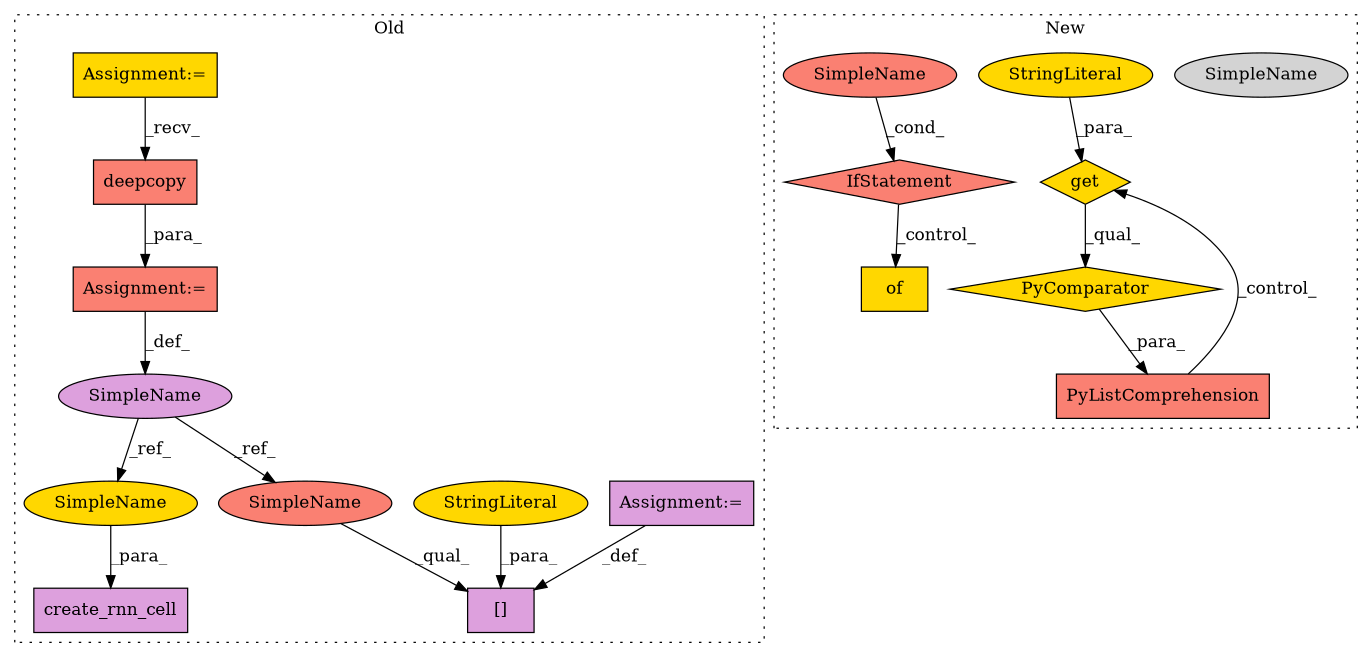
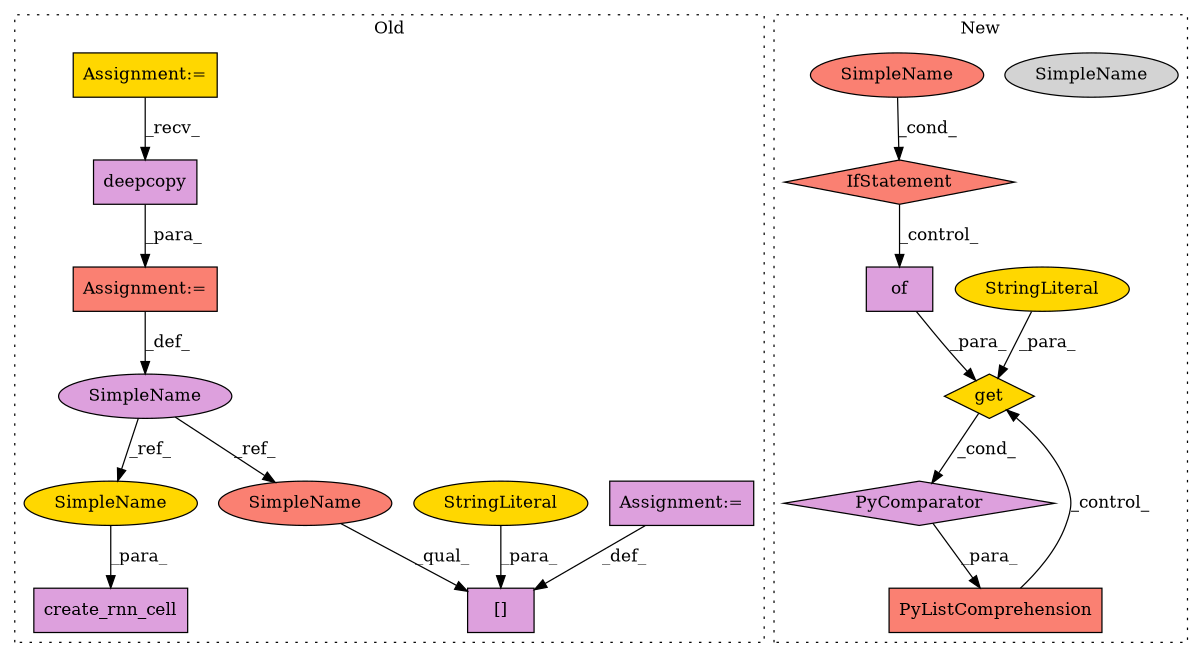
(145, 182) -> (145, 182)
(1113, 236) -> (987, 450)
(895, 289) -> (900, 289)
(1085, 289) -> (919, 503)
none -> (941, 342)
